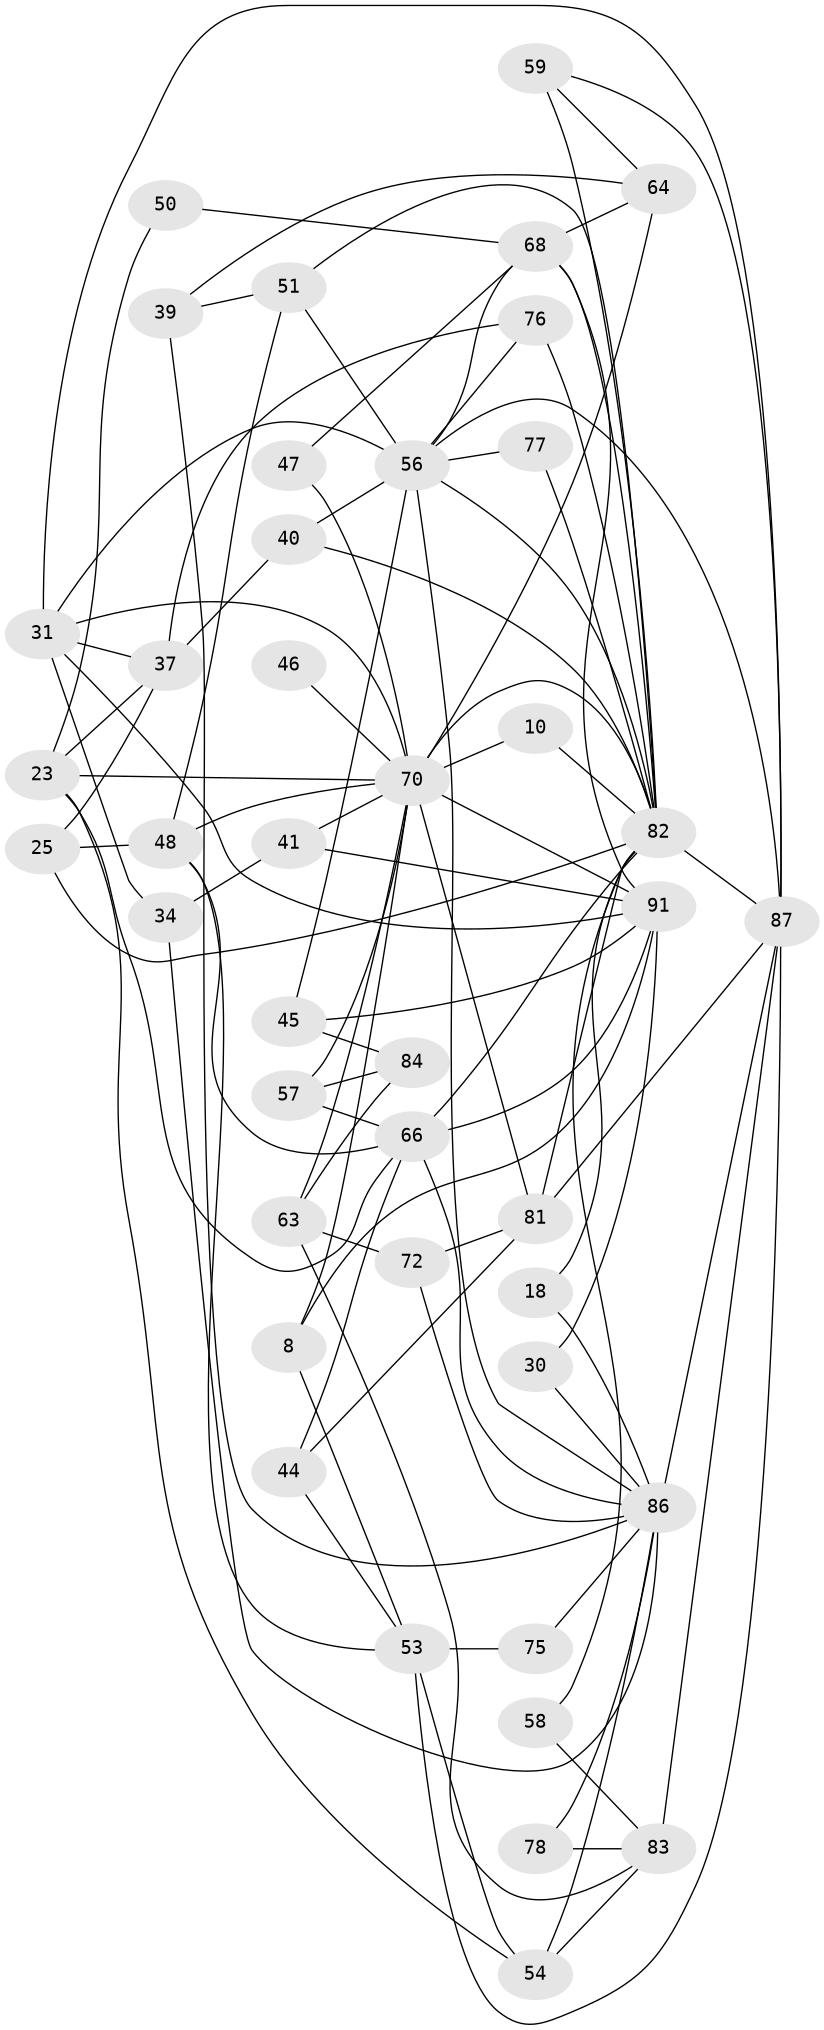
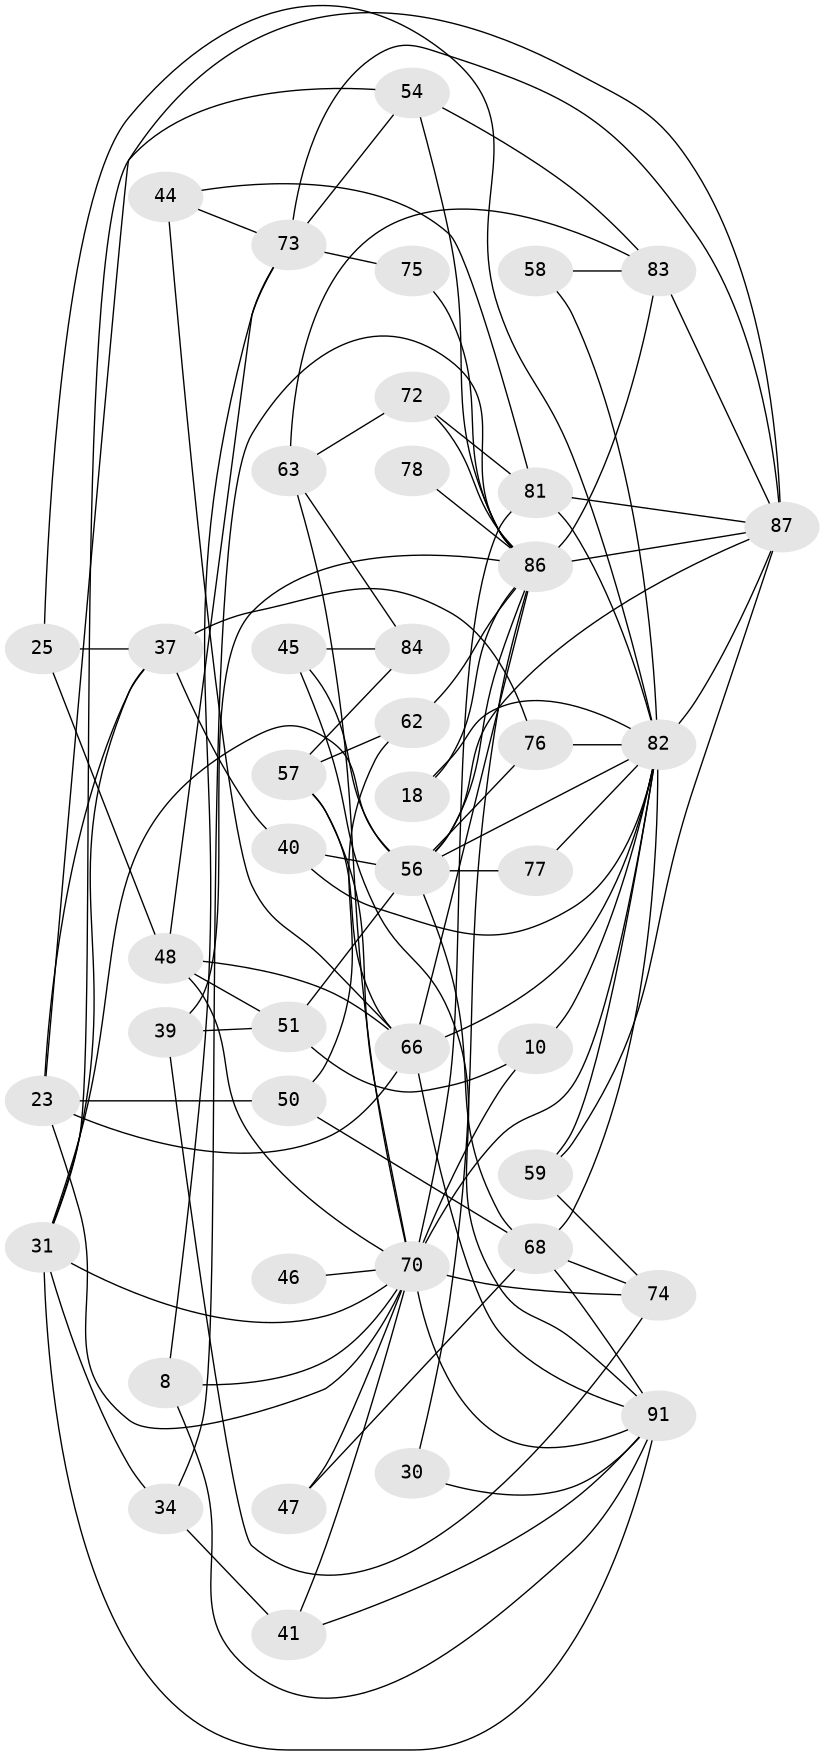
(659, 189) -> (659, 1295)
(574, 214) -> (405, 1092)
none -> (412, 723)
(412, 1649) -> (289, 245)
(597, 1849) -> (621, 420)
